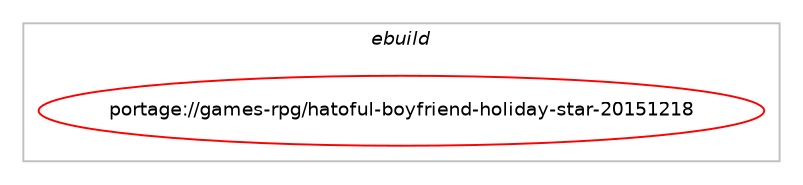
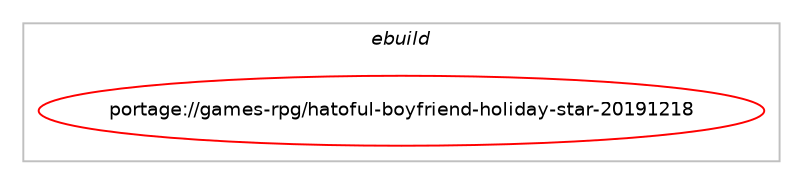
(401, 111) -> (401, 111)
